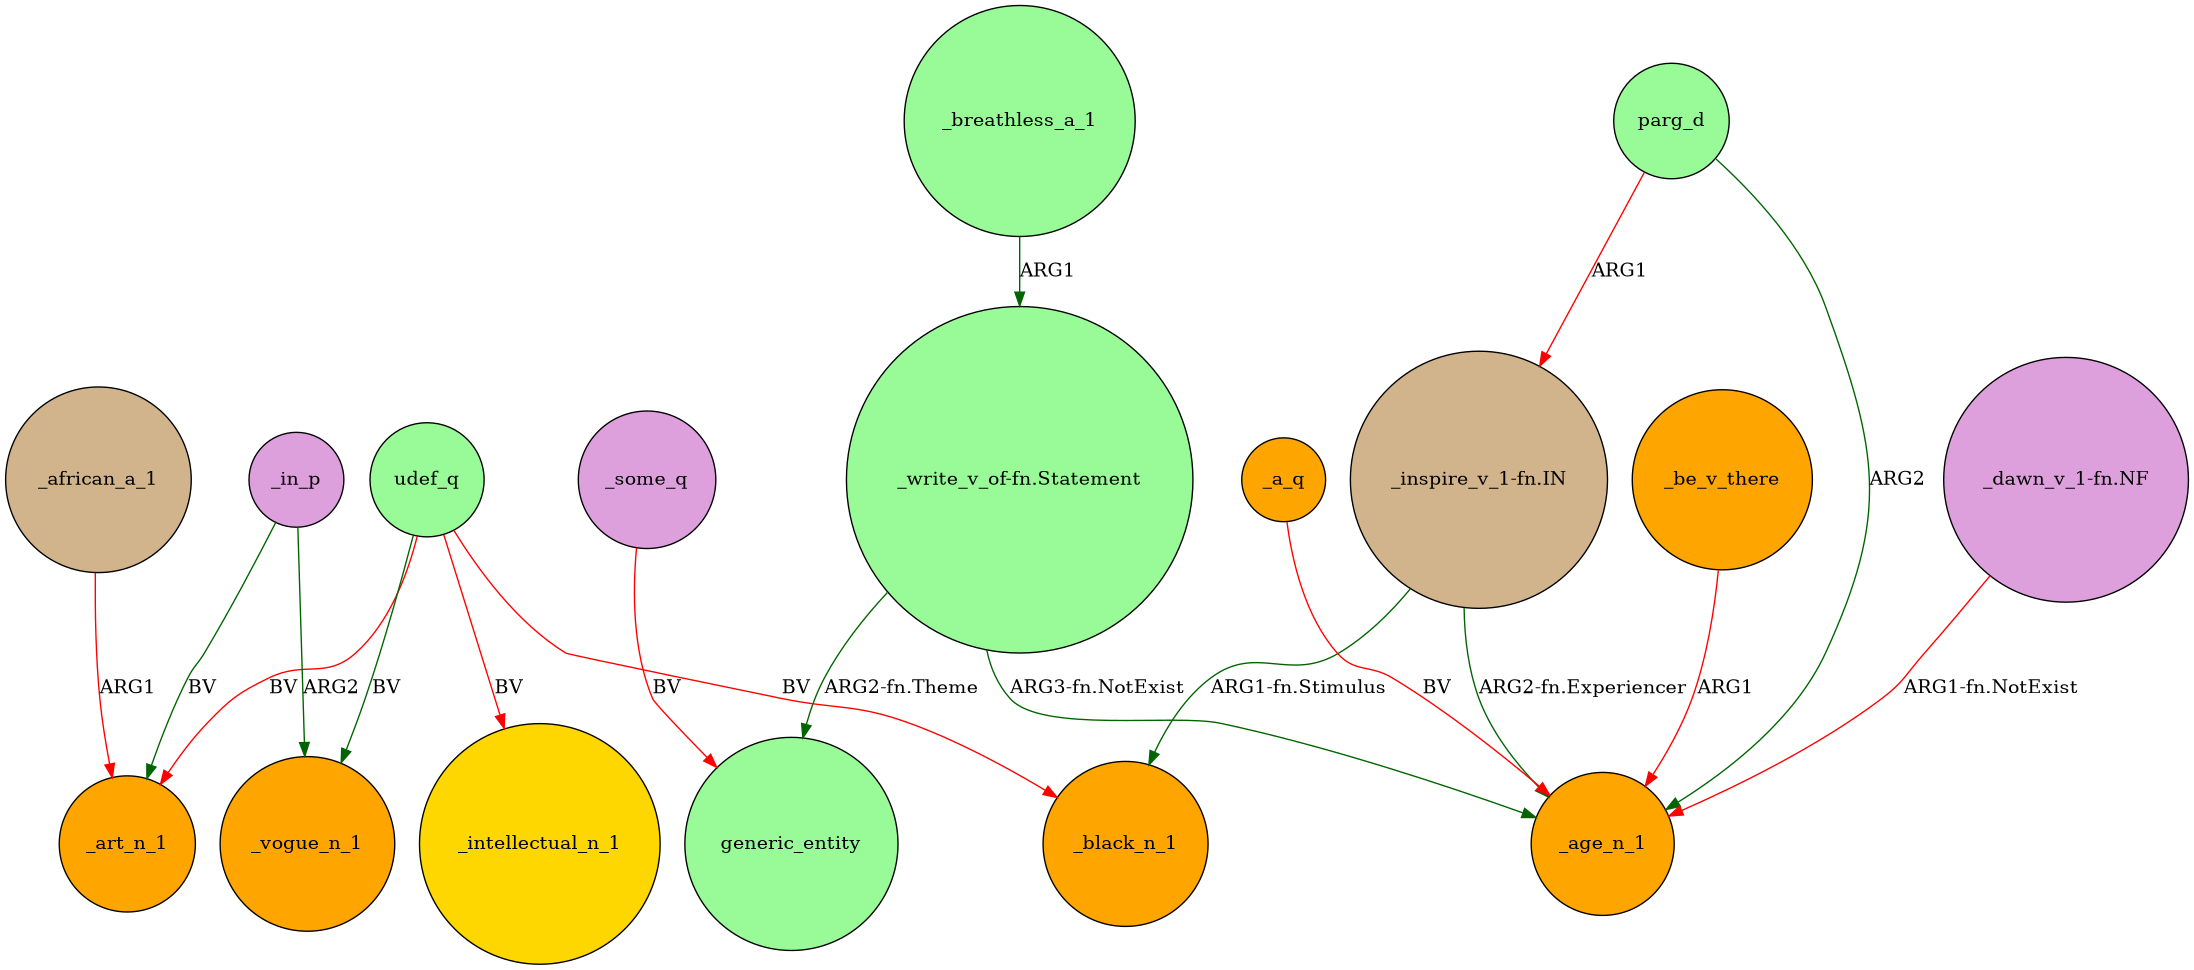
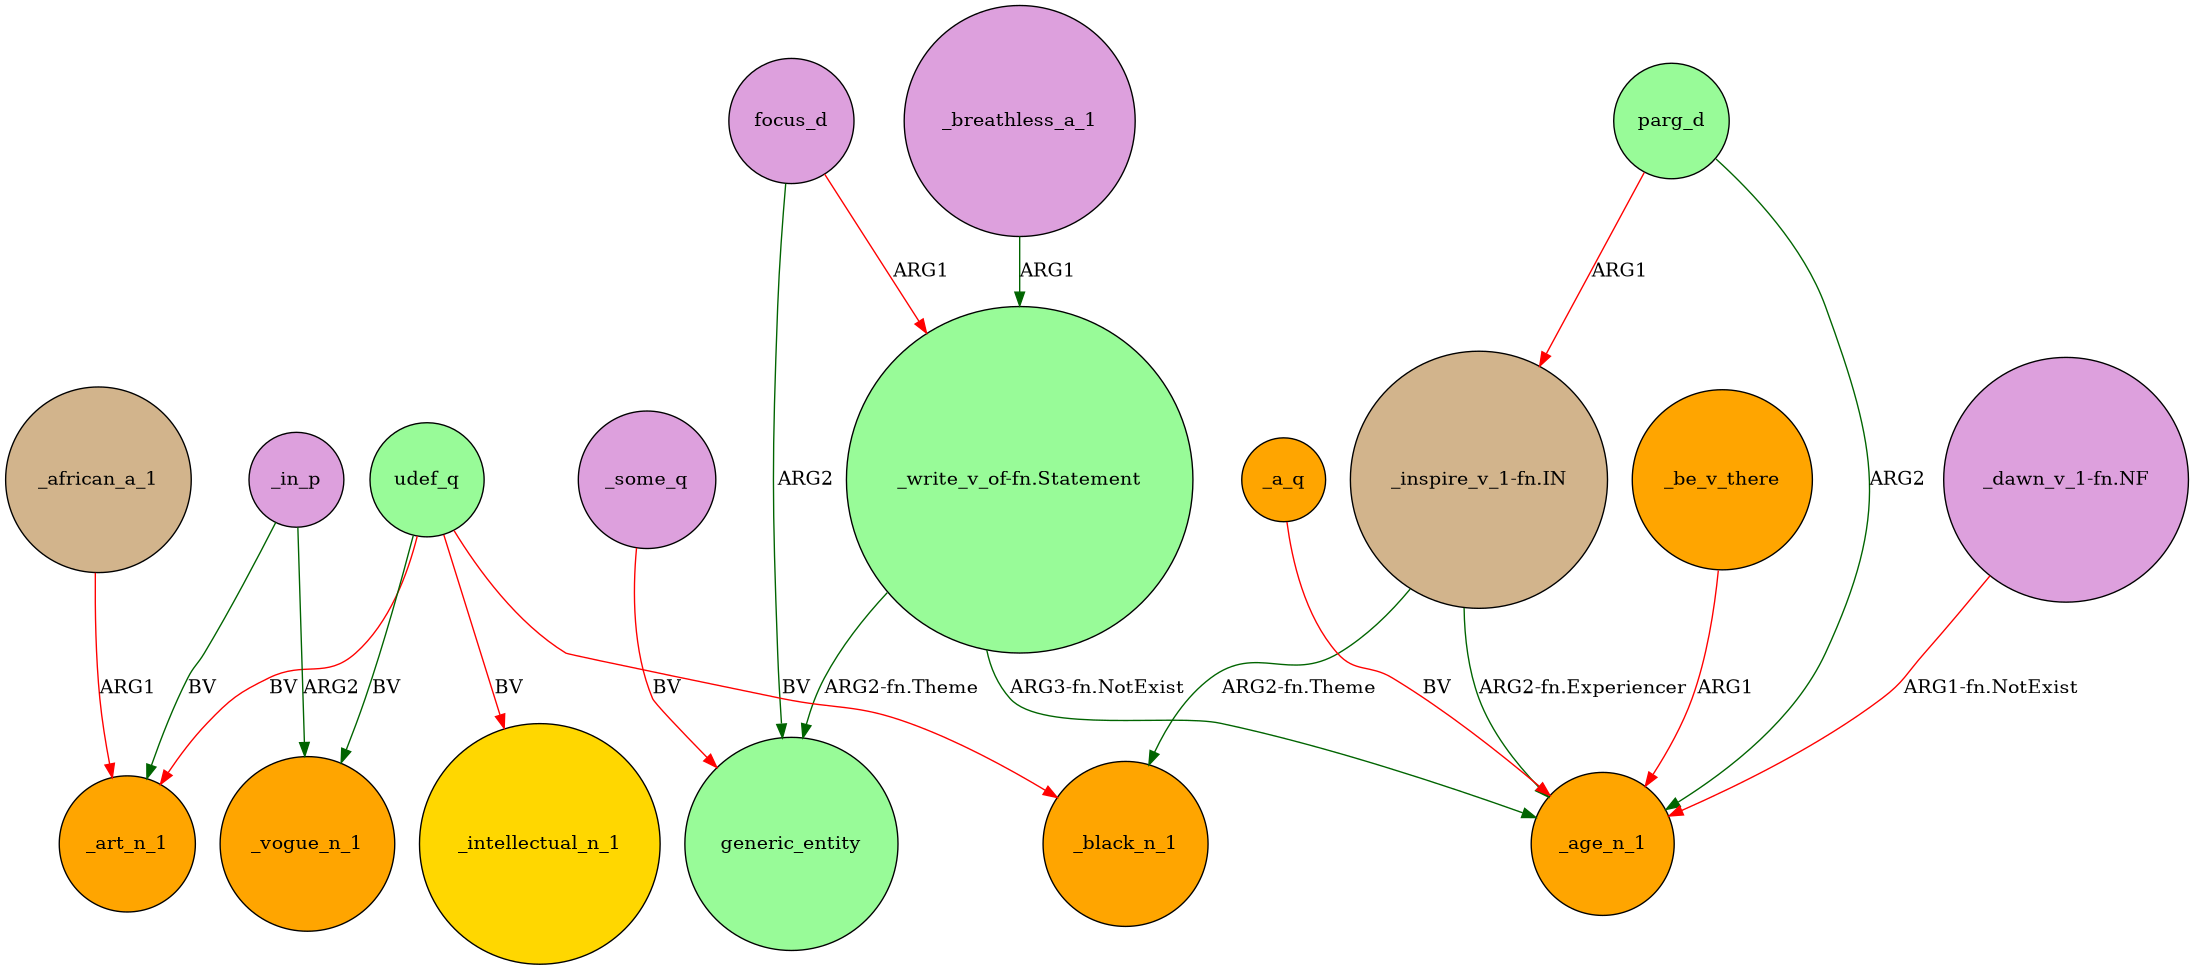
none -> (791, 121)
(1020, 121) -> (1020, 121)
(1299, 688) -> (1299, 688)
